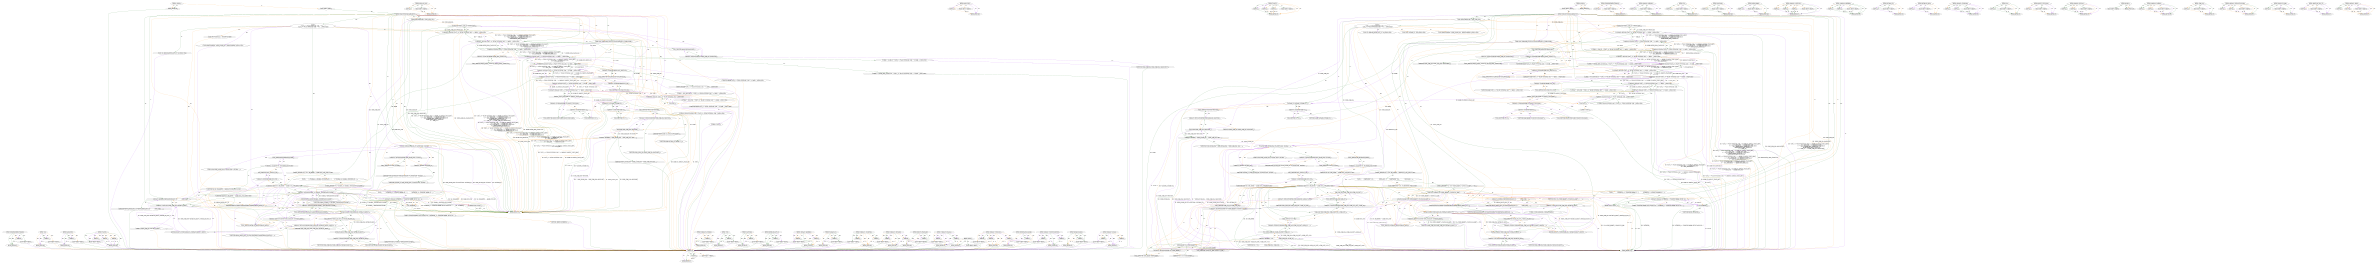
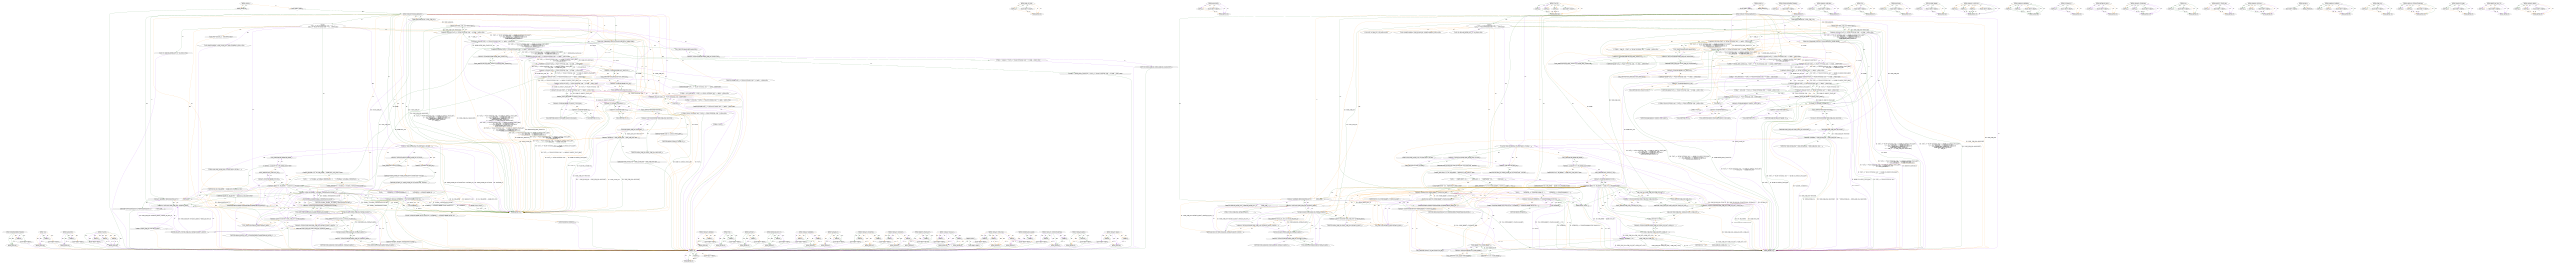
(1193, 231) -> (1465, 254)
